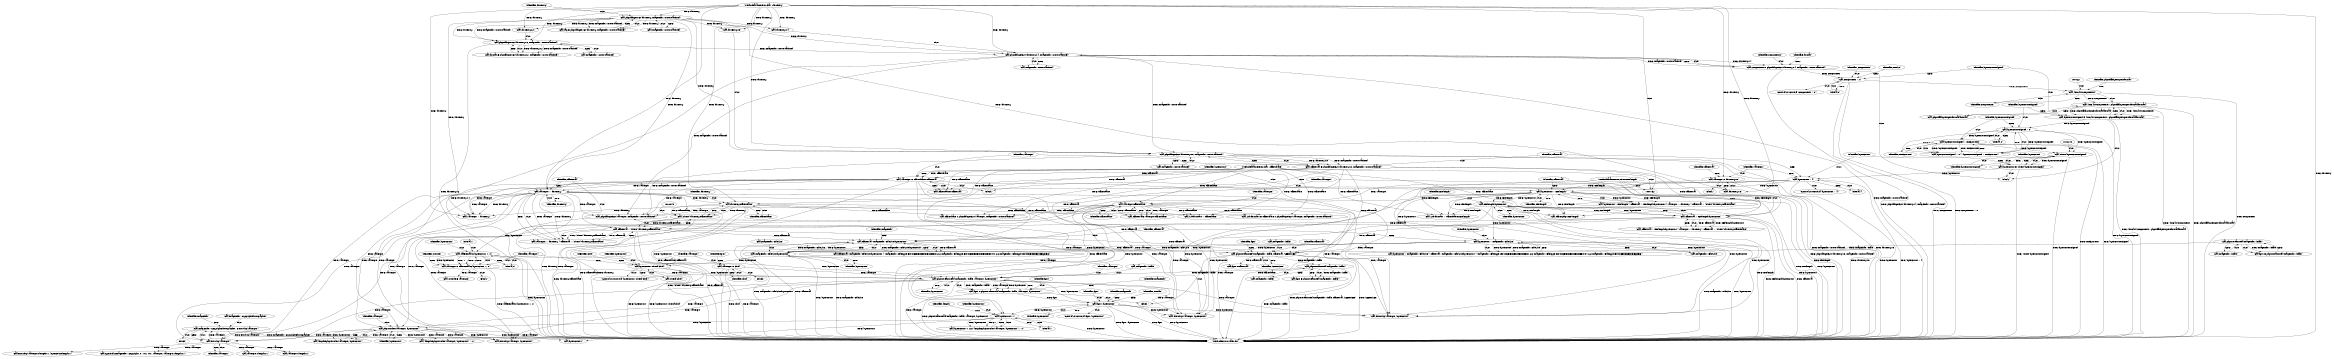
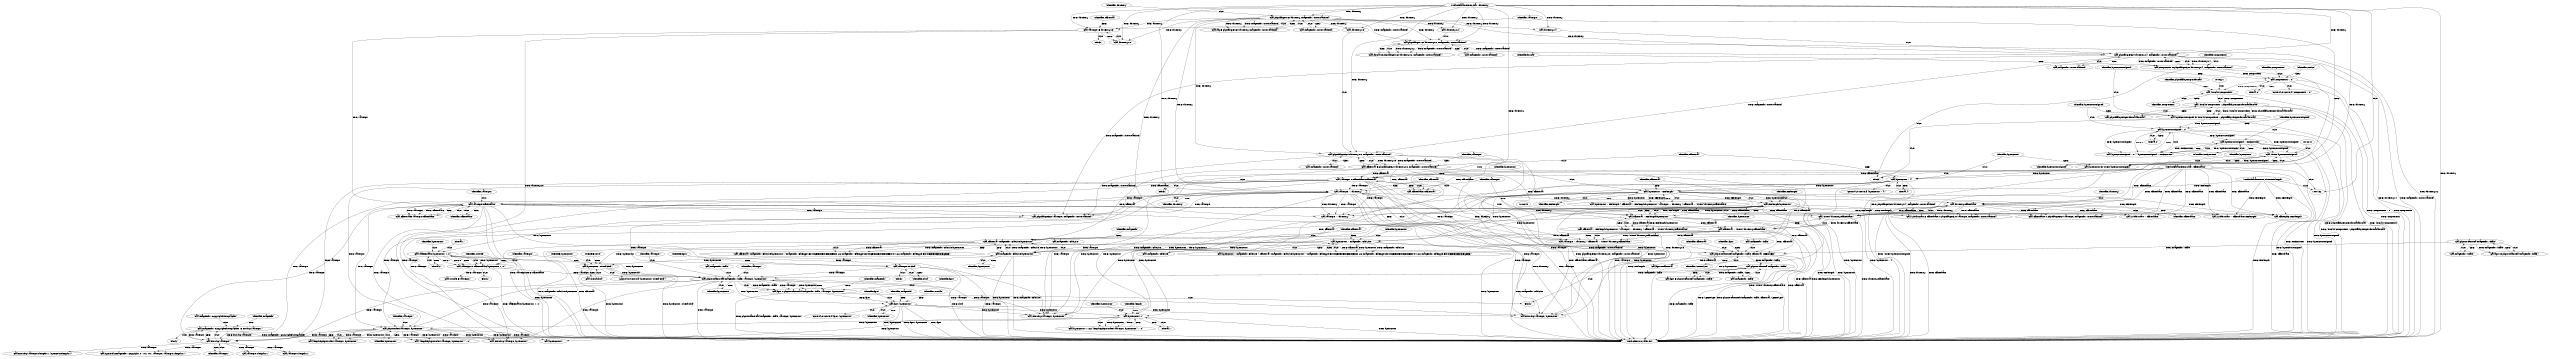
none -> (1188, 19)
none -> (1368, 234)
